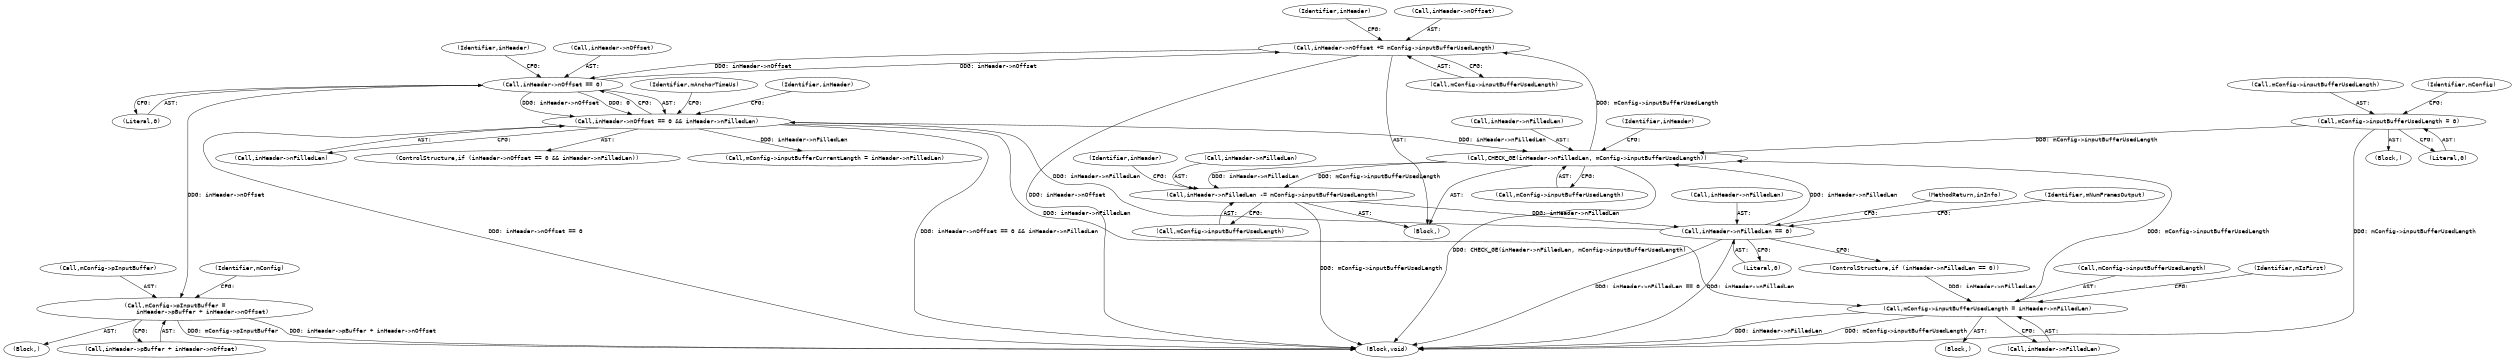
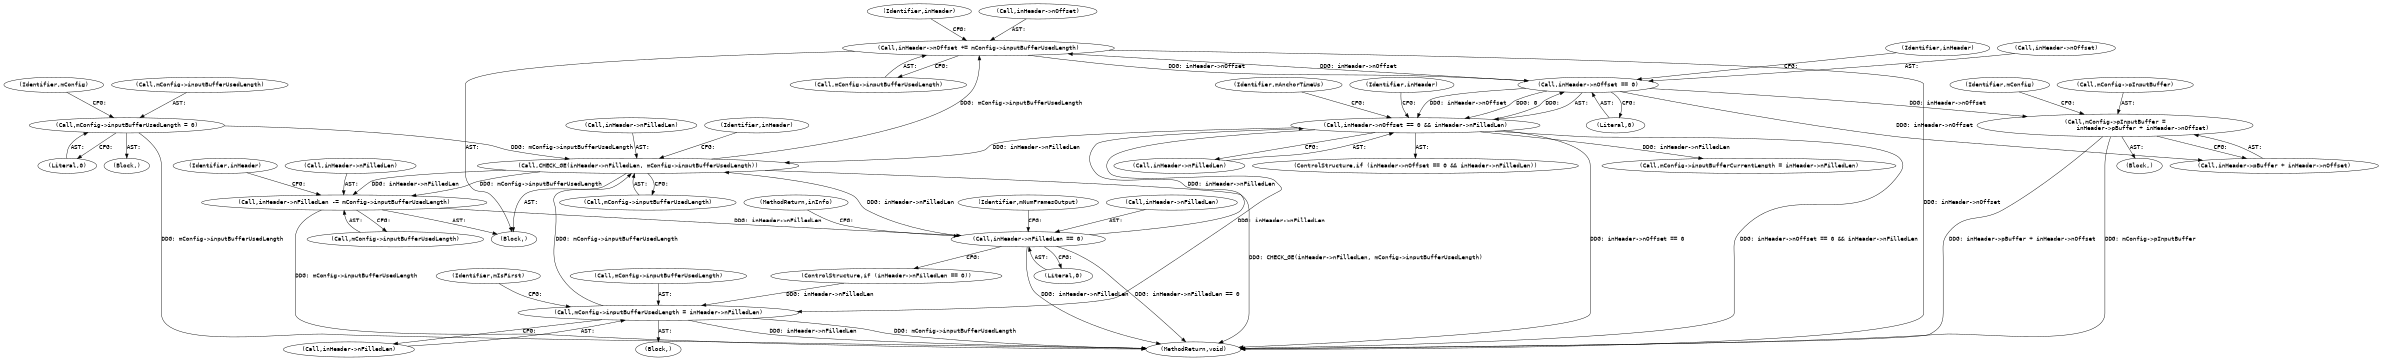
(647, 103) -> (1554, 103)
none -> (1908, 138)
(1387, 349) -> (1193, 349)
